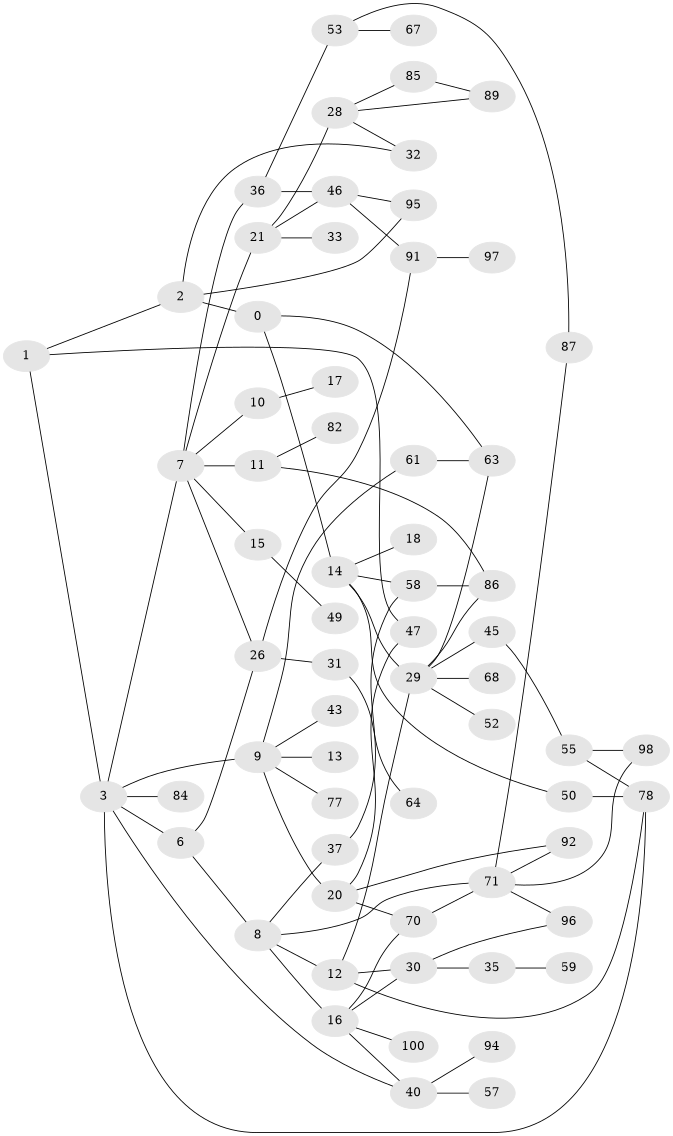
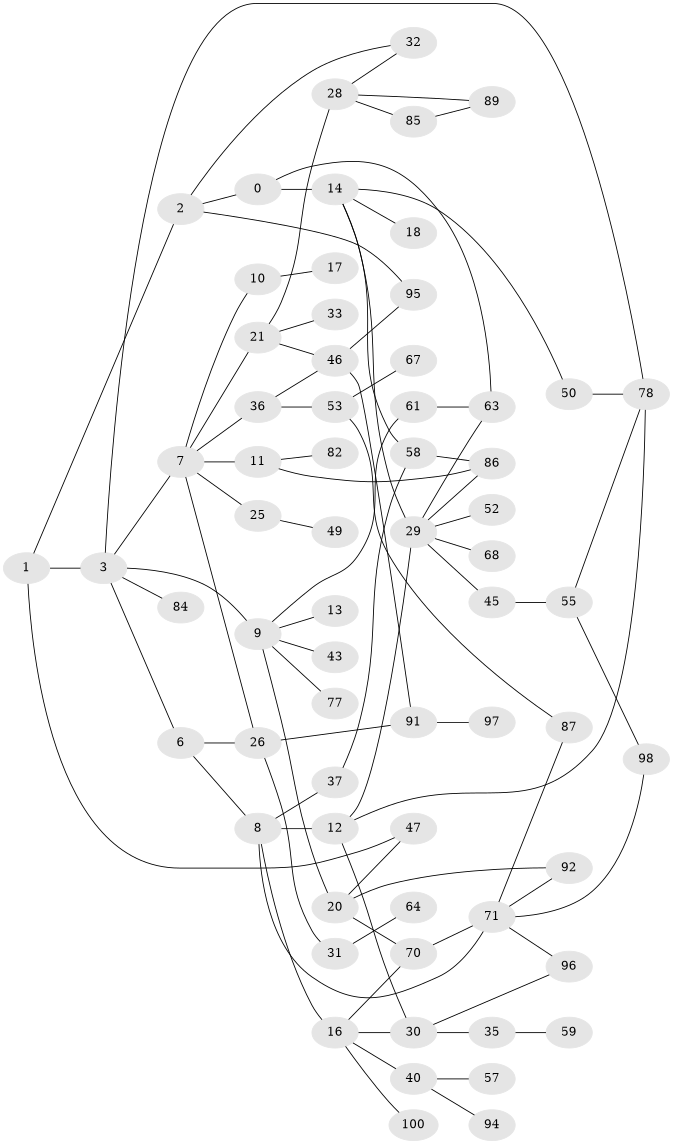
(258, 545) -> (258, 516)
(233, 971) -> none
